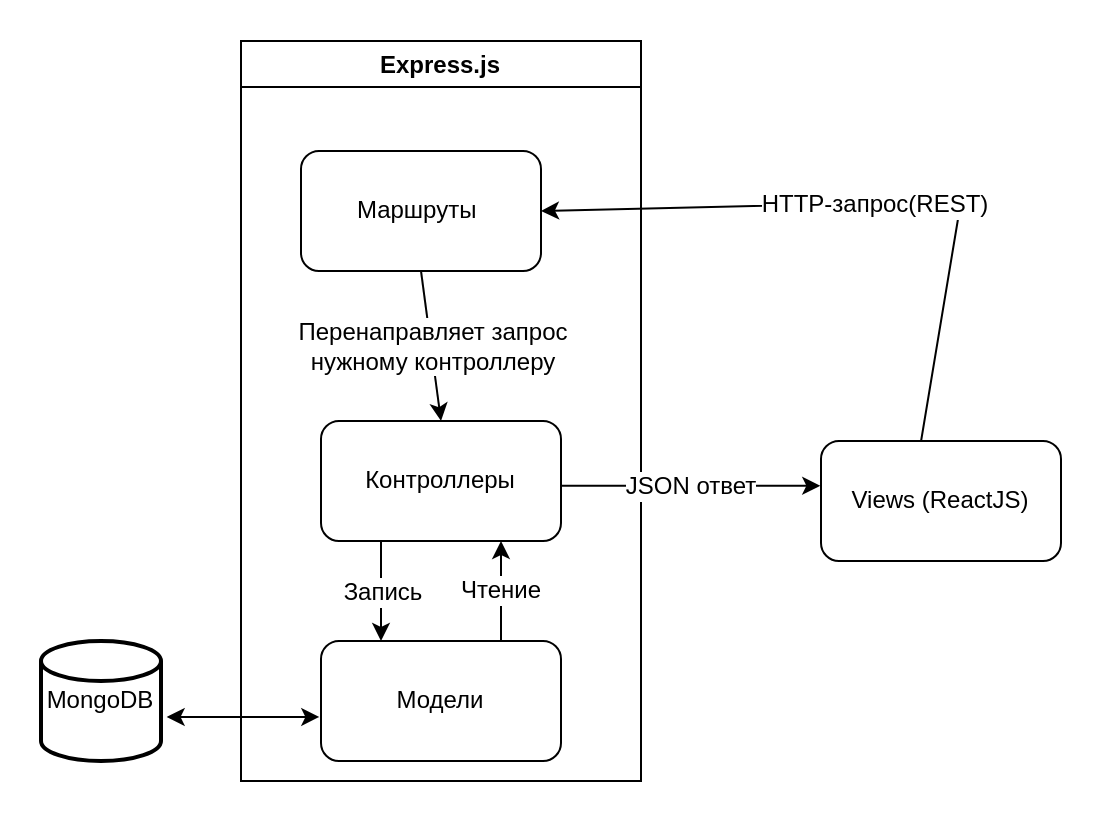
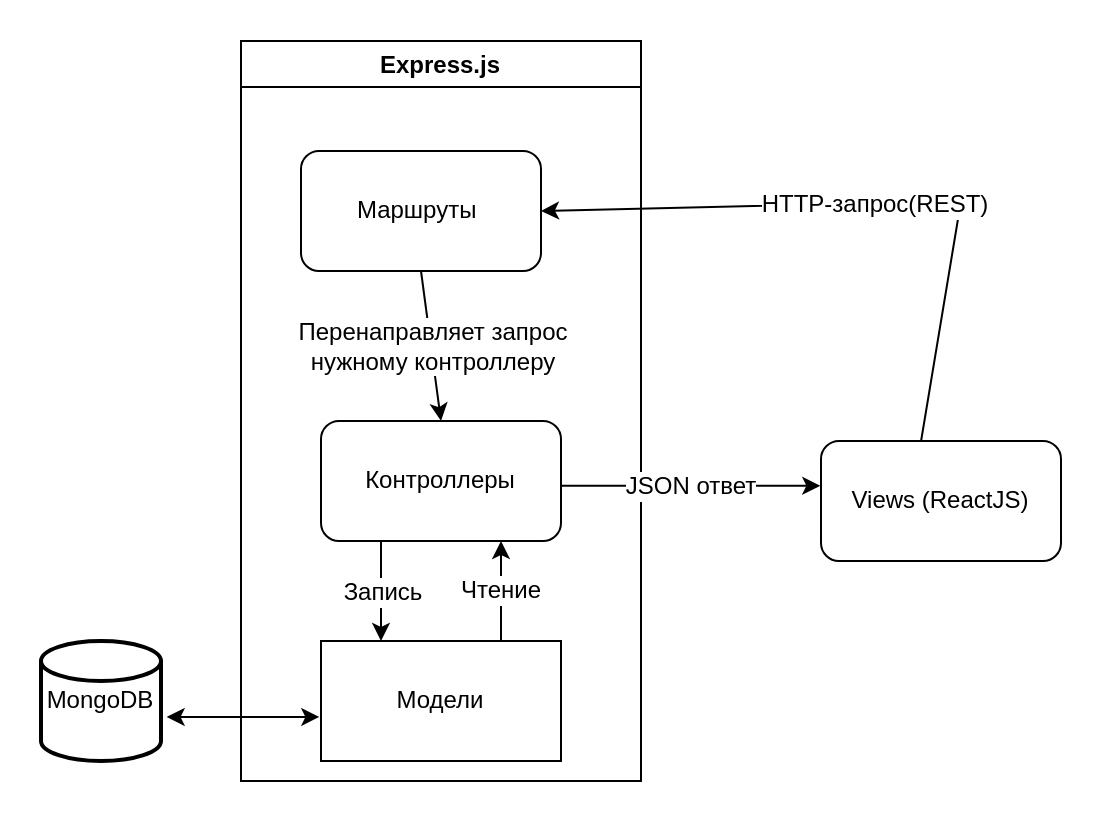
(441, 701) -> (441, 701)
